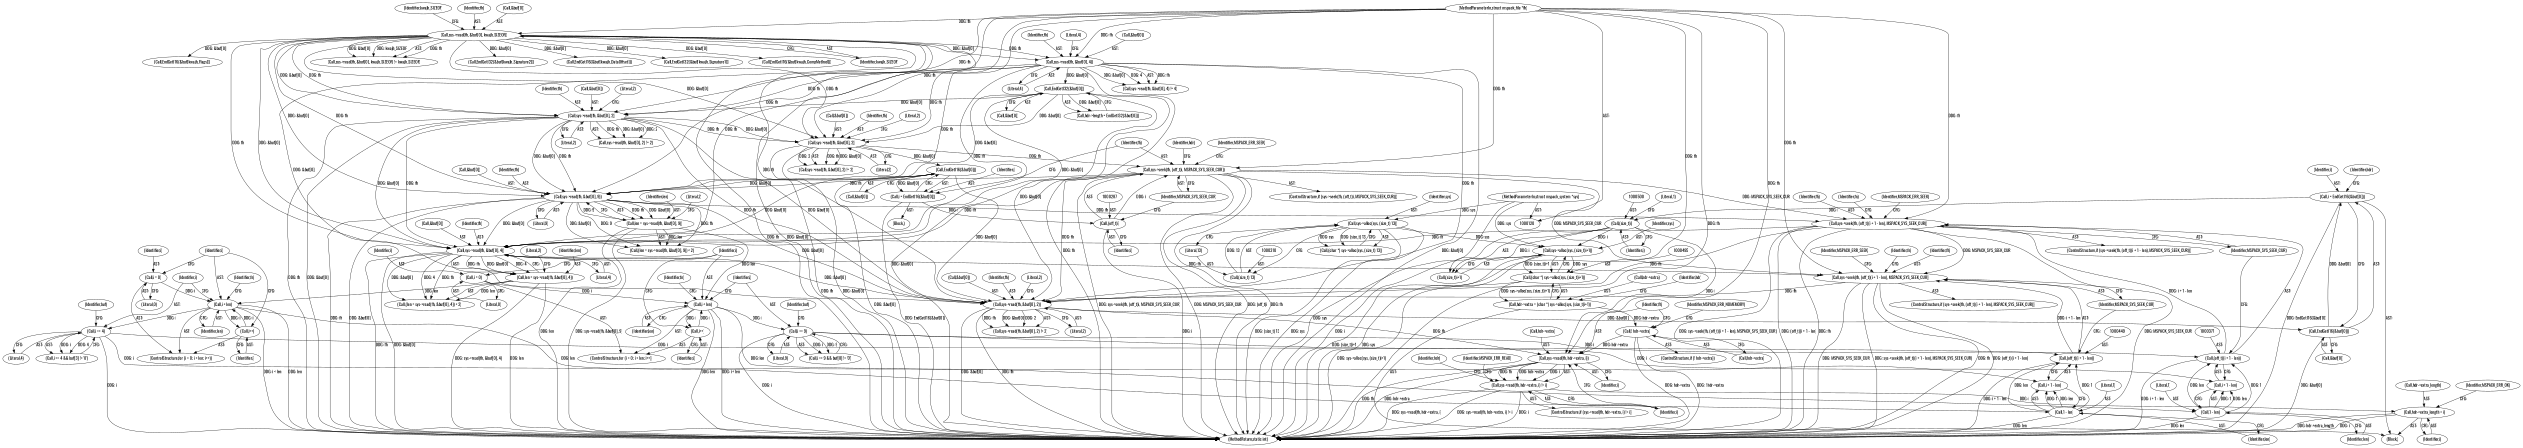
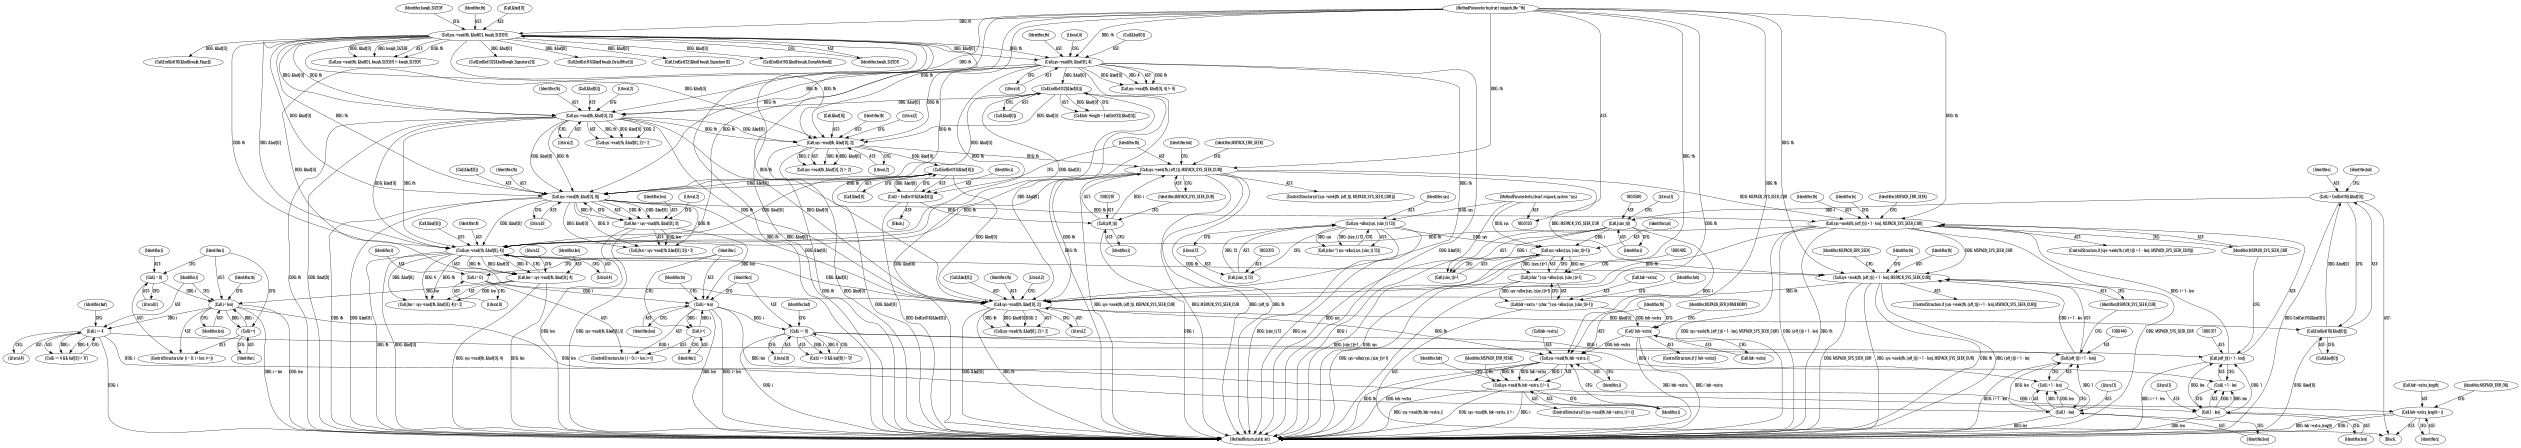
(1609, 264) -> (1606, 264)
